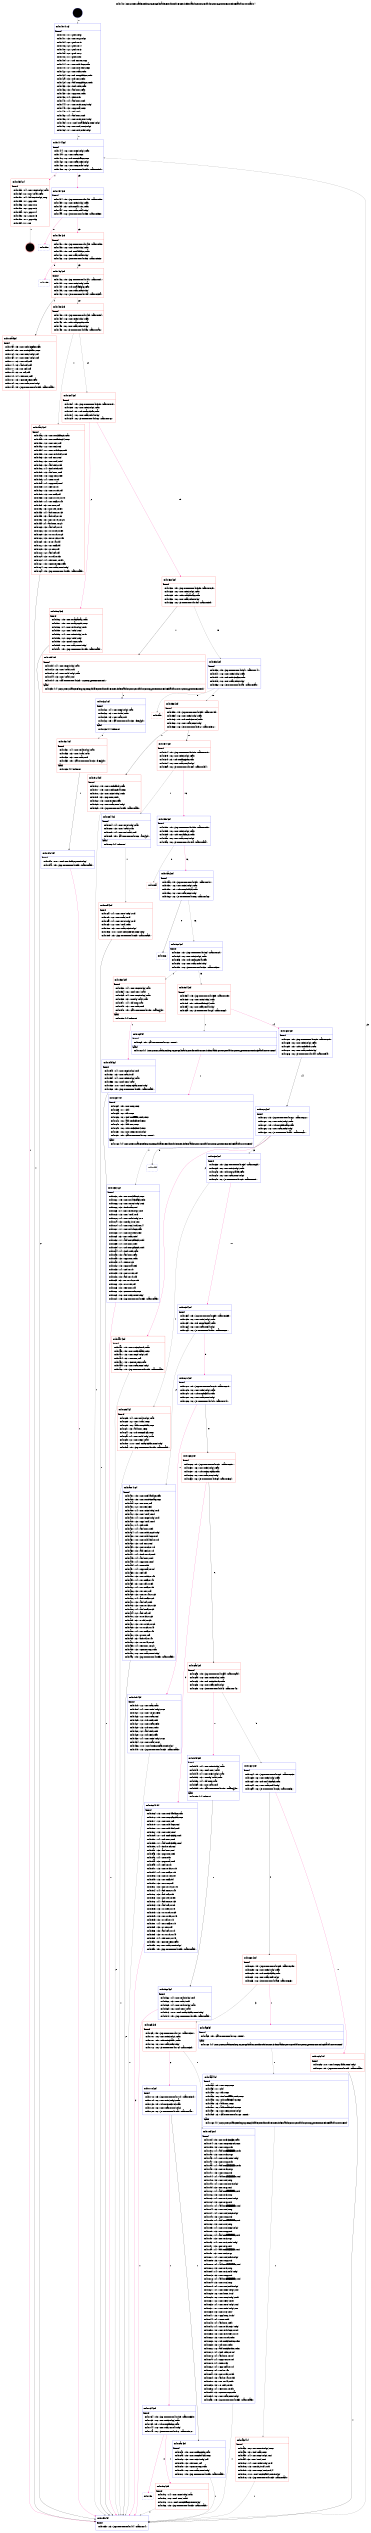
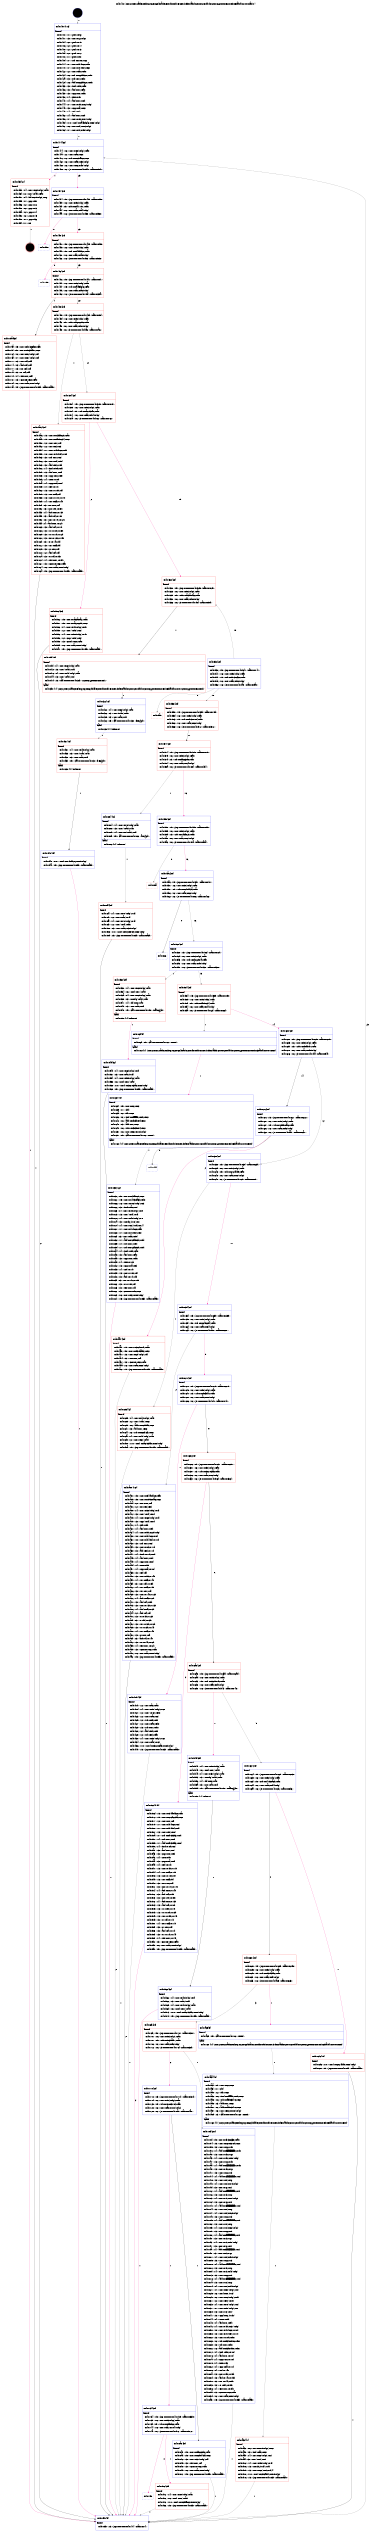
(205, 633) -> (229, 631)
(114, 793) -> none
(258, 1144) -> (319, 1129)
